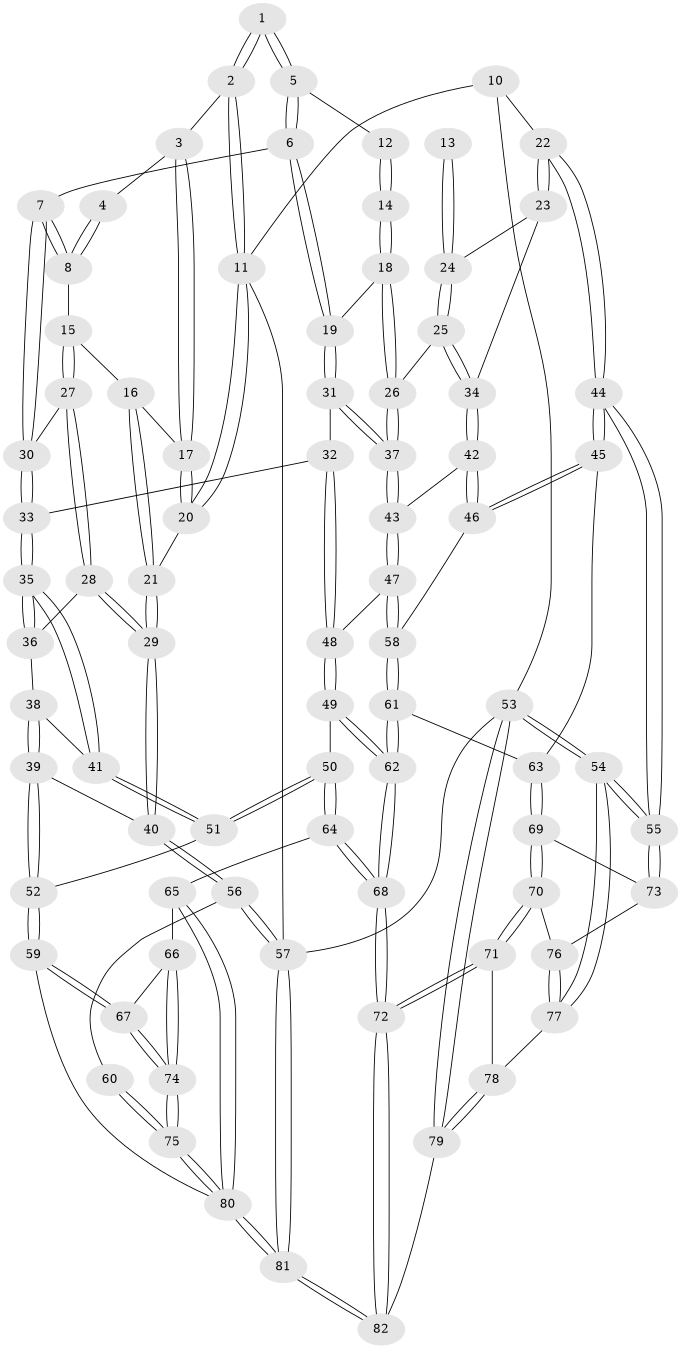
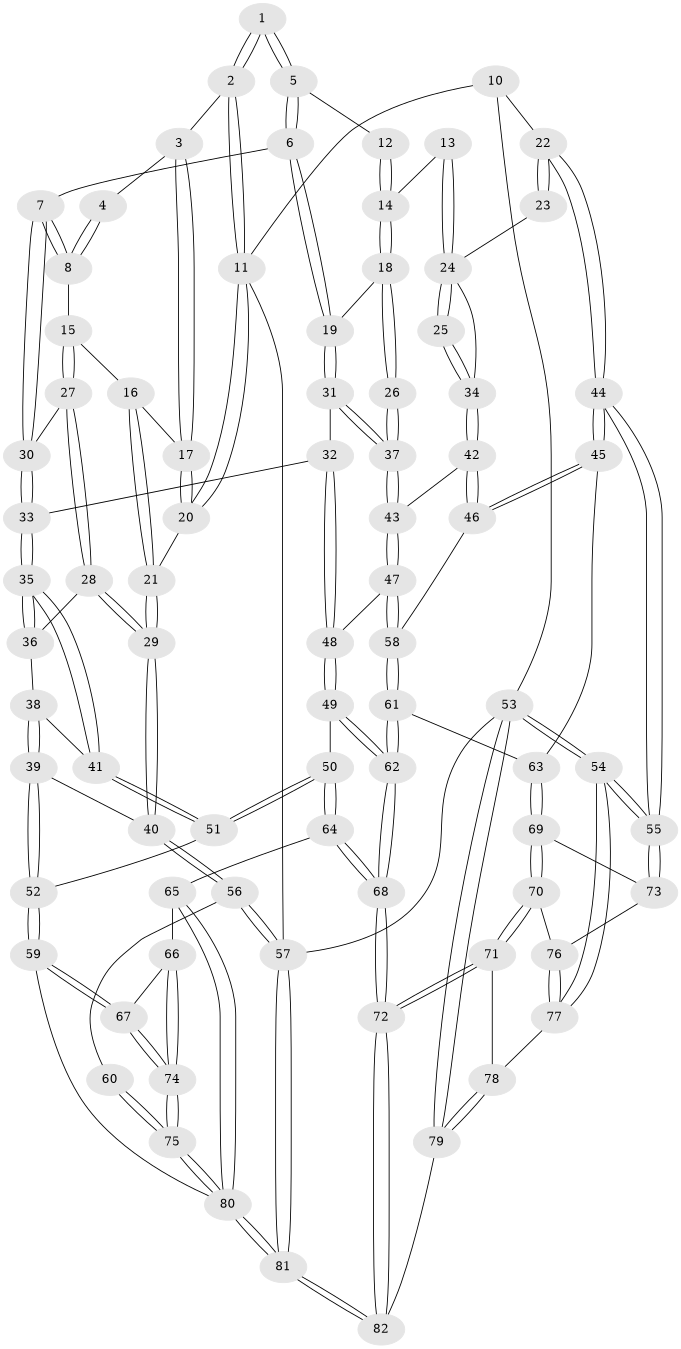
none -> (417, 175)
(508, 300) -> (475, 329)
(417, 362) -> none
